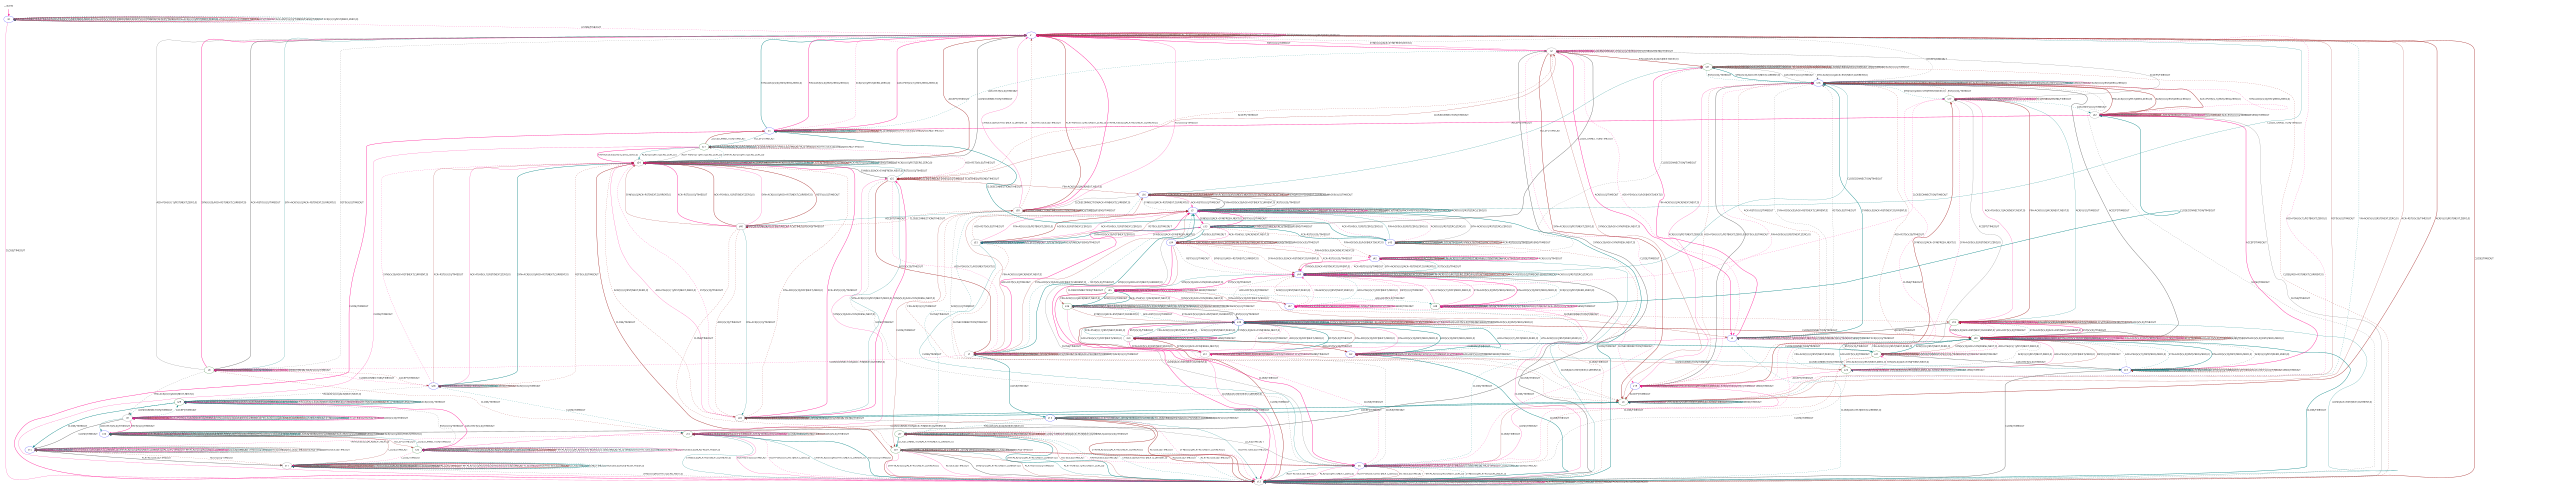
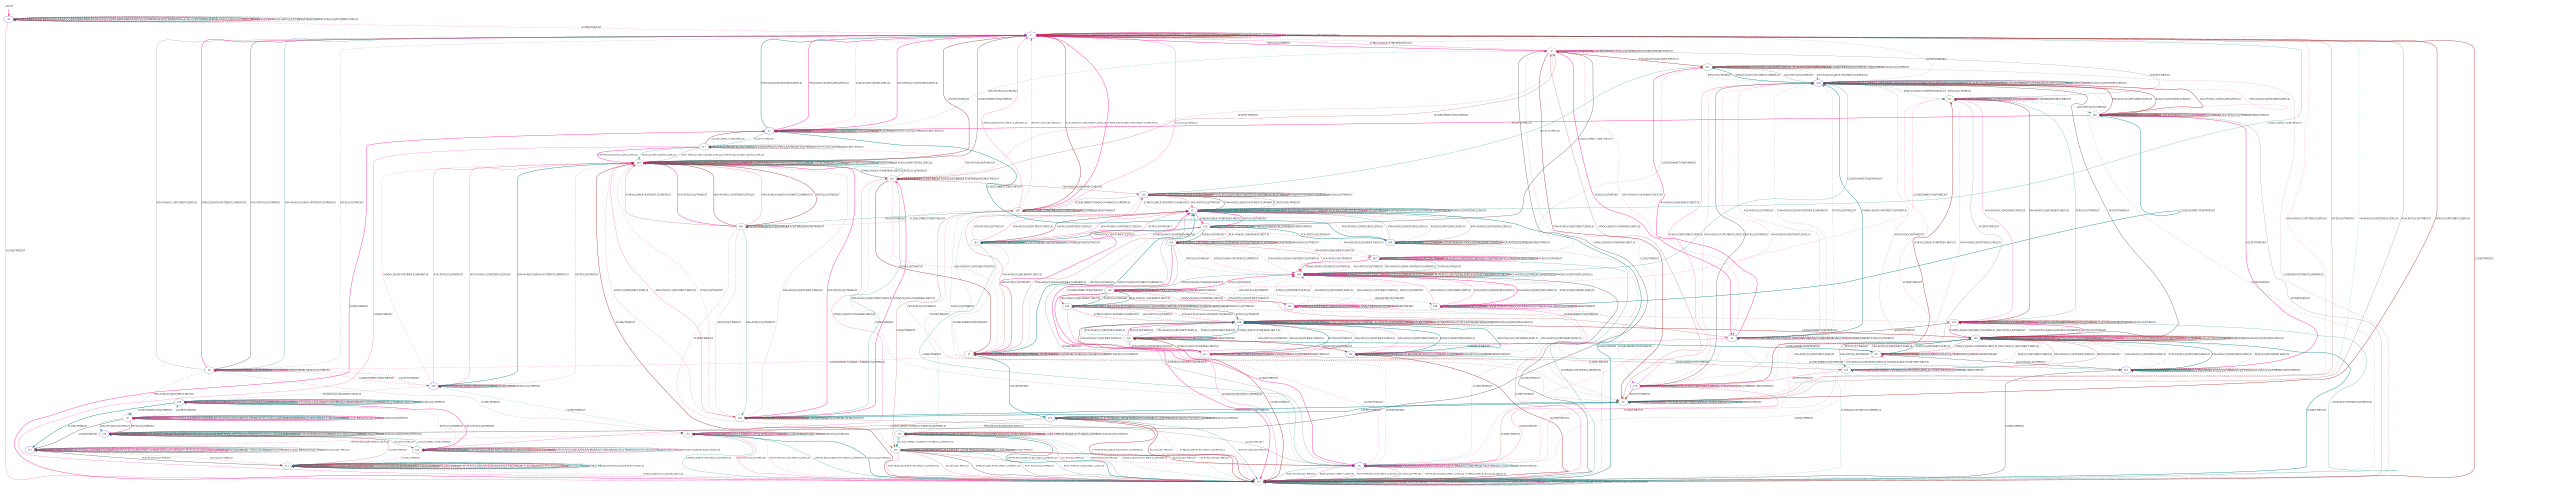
(1551, 472) -> (1551, 472)
